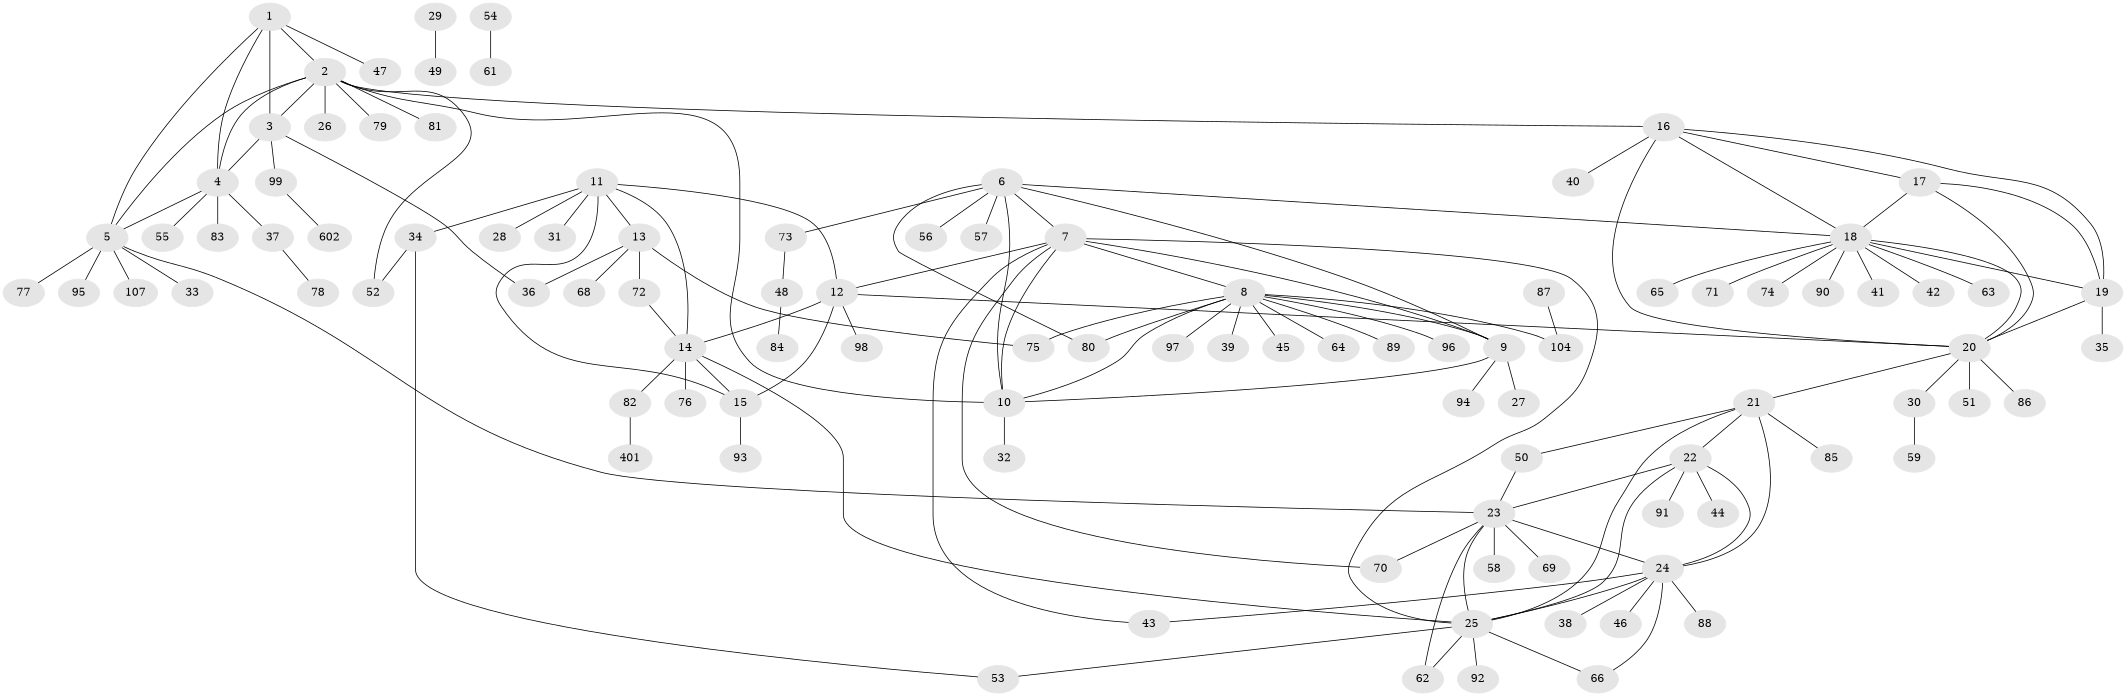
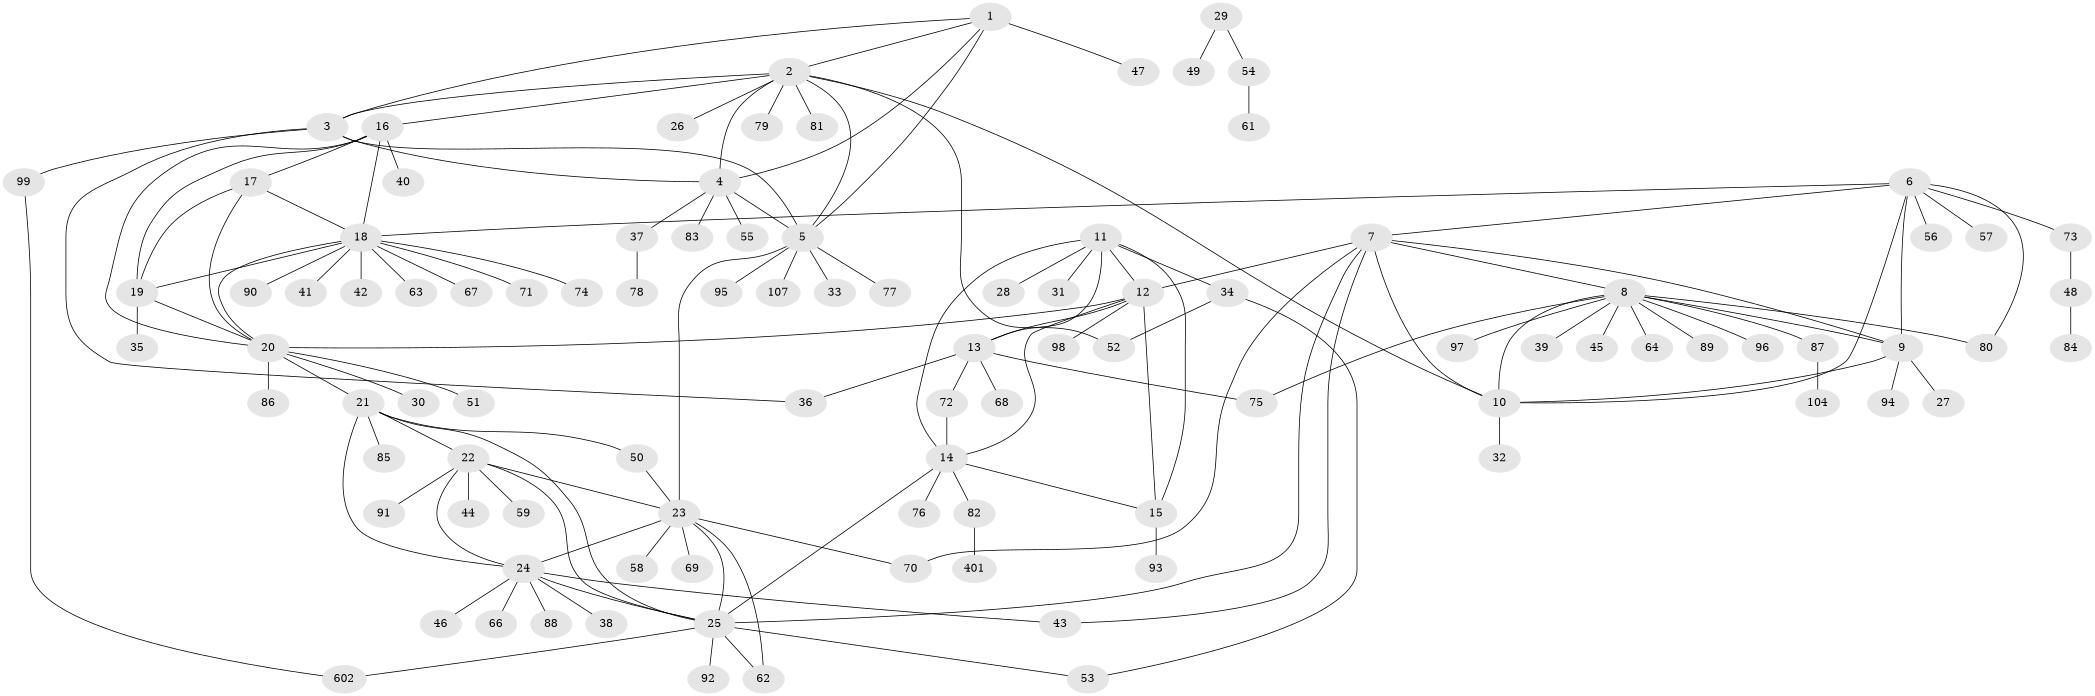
none -> (1235, 44)
none -> (583, 148)
(1658, 293) -> (472, 293)
(1357, 302) -> (1740, 319)
none -> (1059, 320)
(1914, 431) -> (496, 486)
(1535, 652) -> (530, 653)
